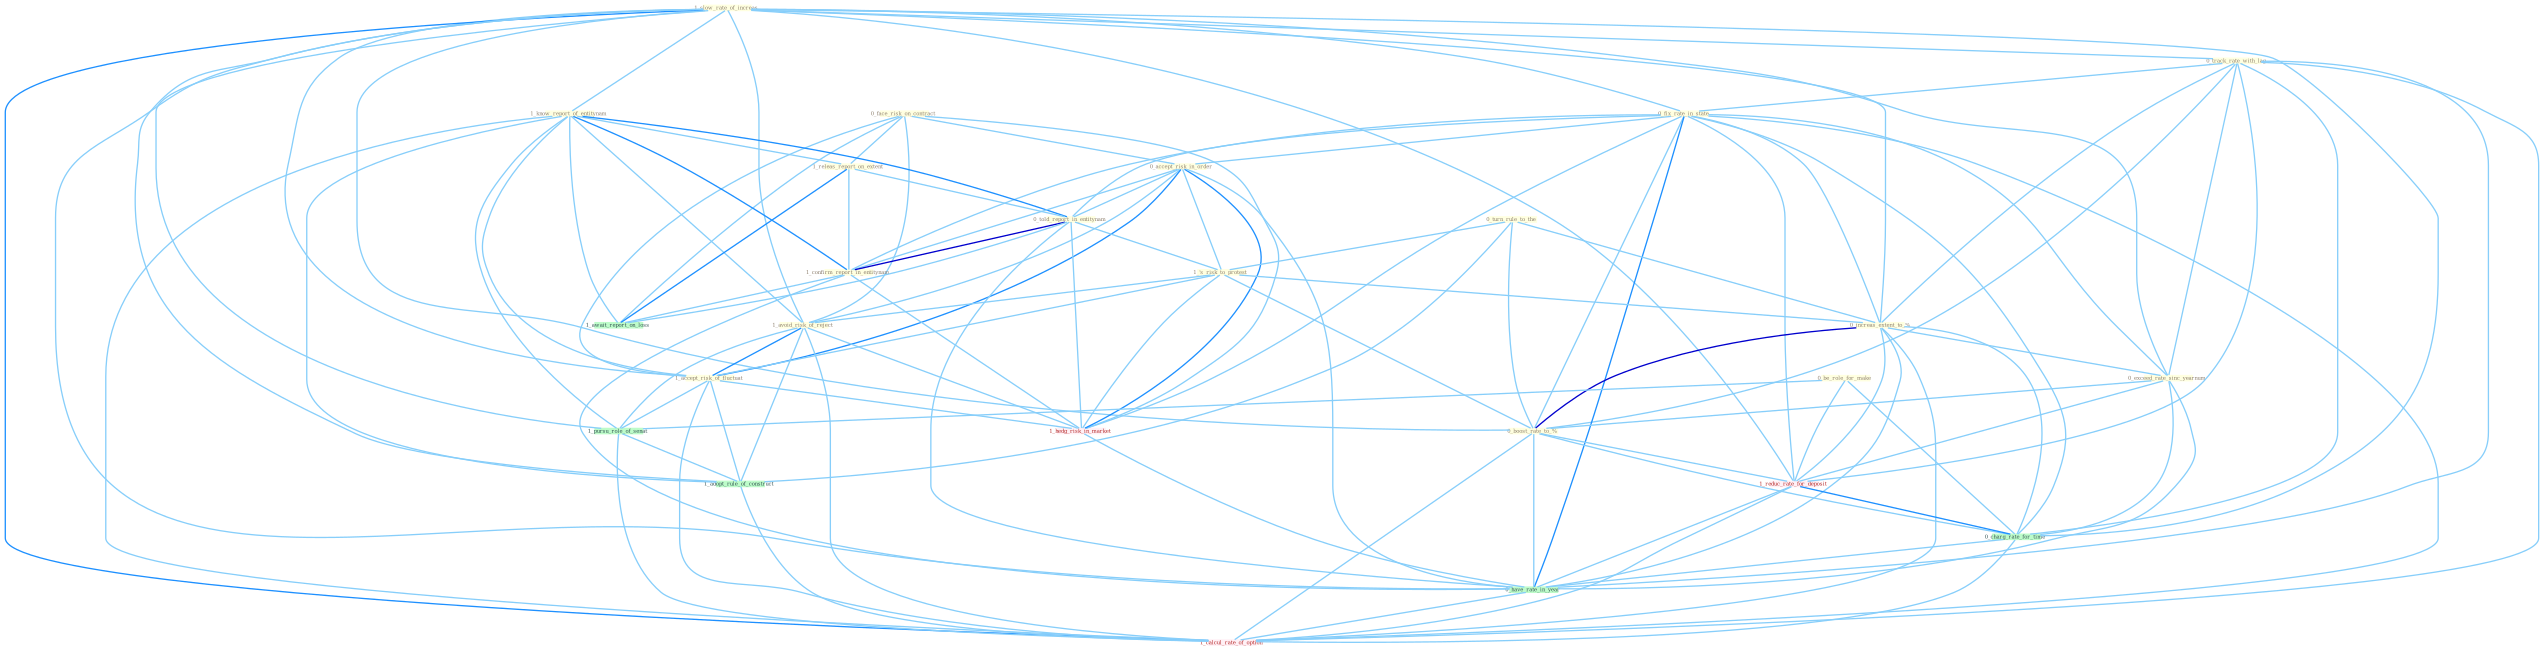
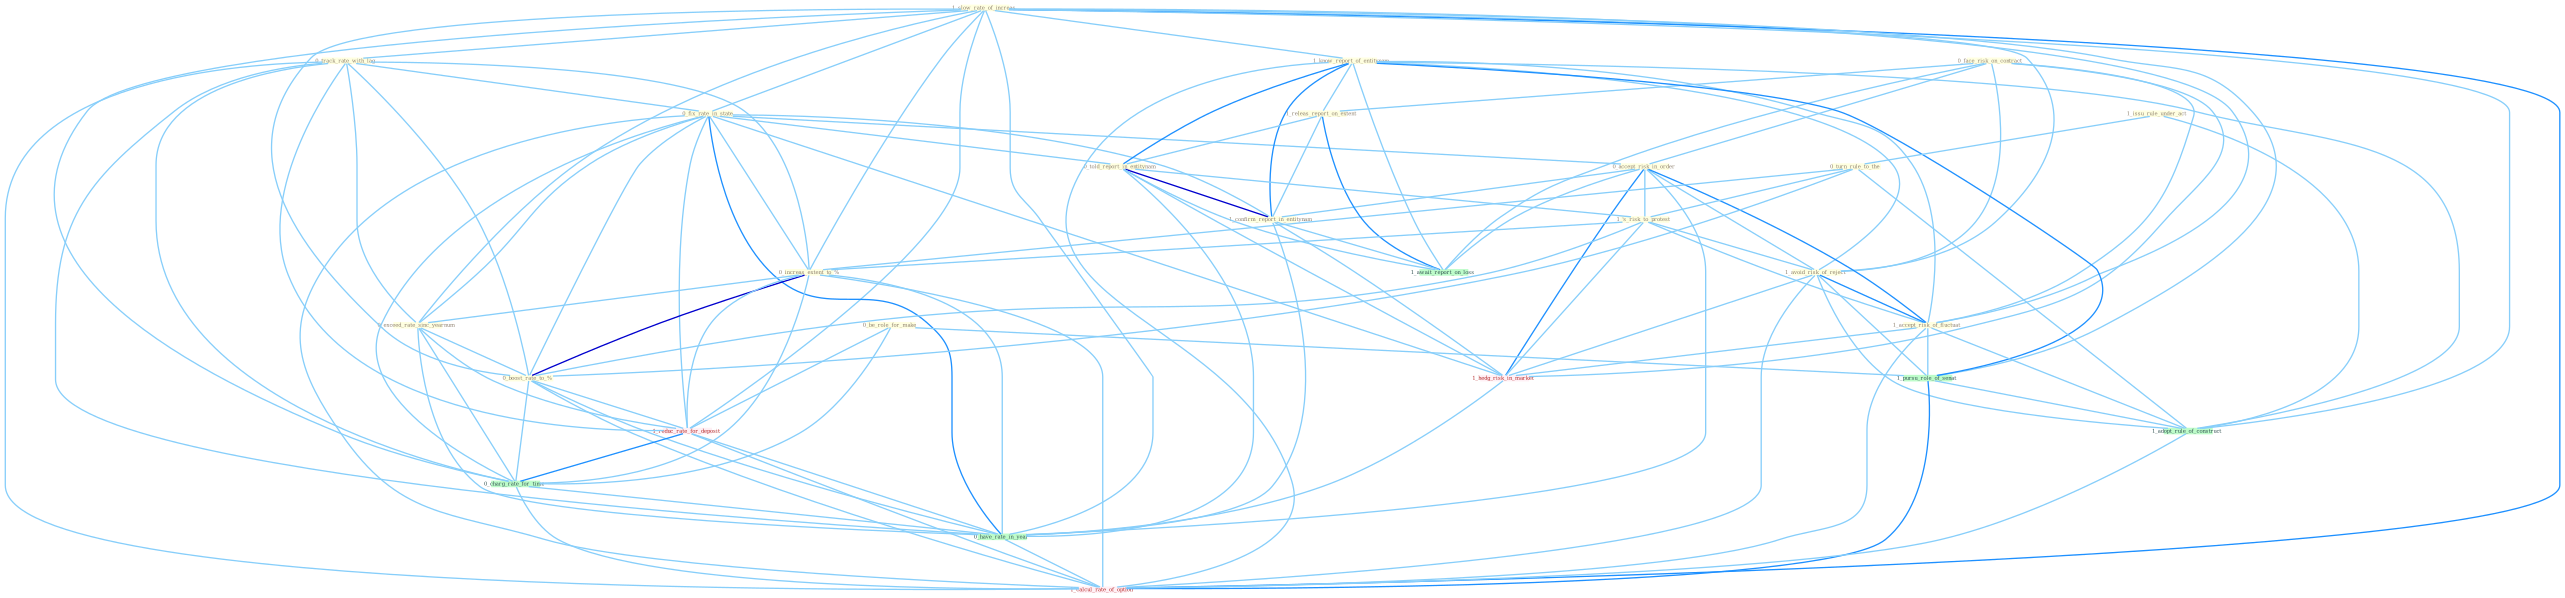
none -> (2158, 114)
(1124, 194) -> (1516, 216)
(493, 299) -> (1950, 171)
(705, 607) -> (1593, 580)
